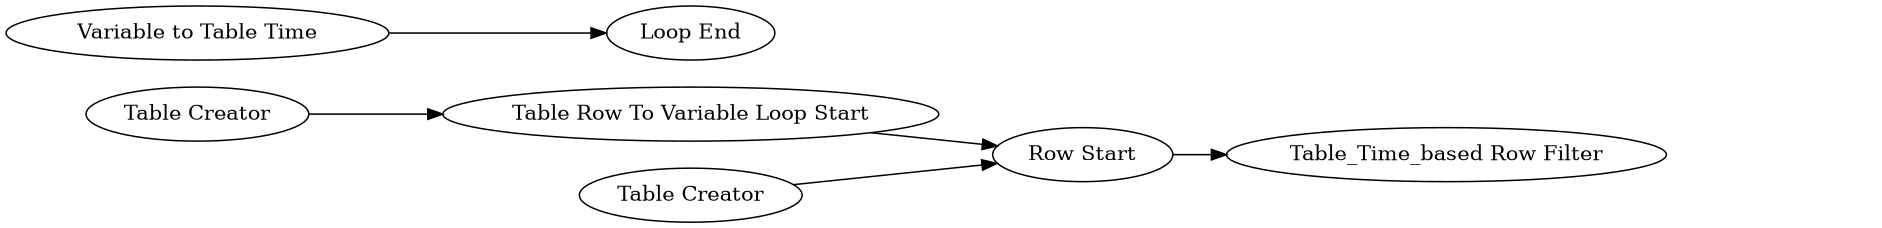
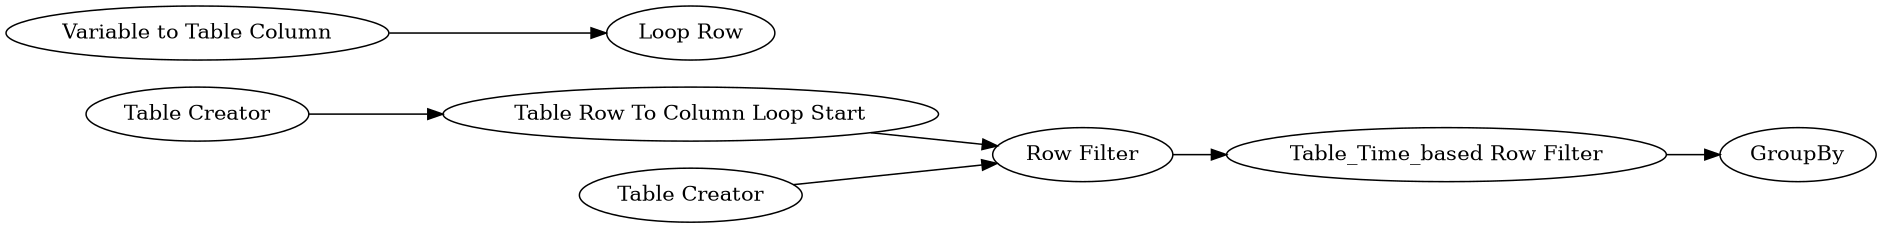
(197, 33) -> (197, 33)
(691, 33) -> (691, 33)
(691, 114) -> (691, 114)
(1083, 155) -> (1083, 155)
none -> (1798, 155)
